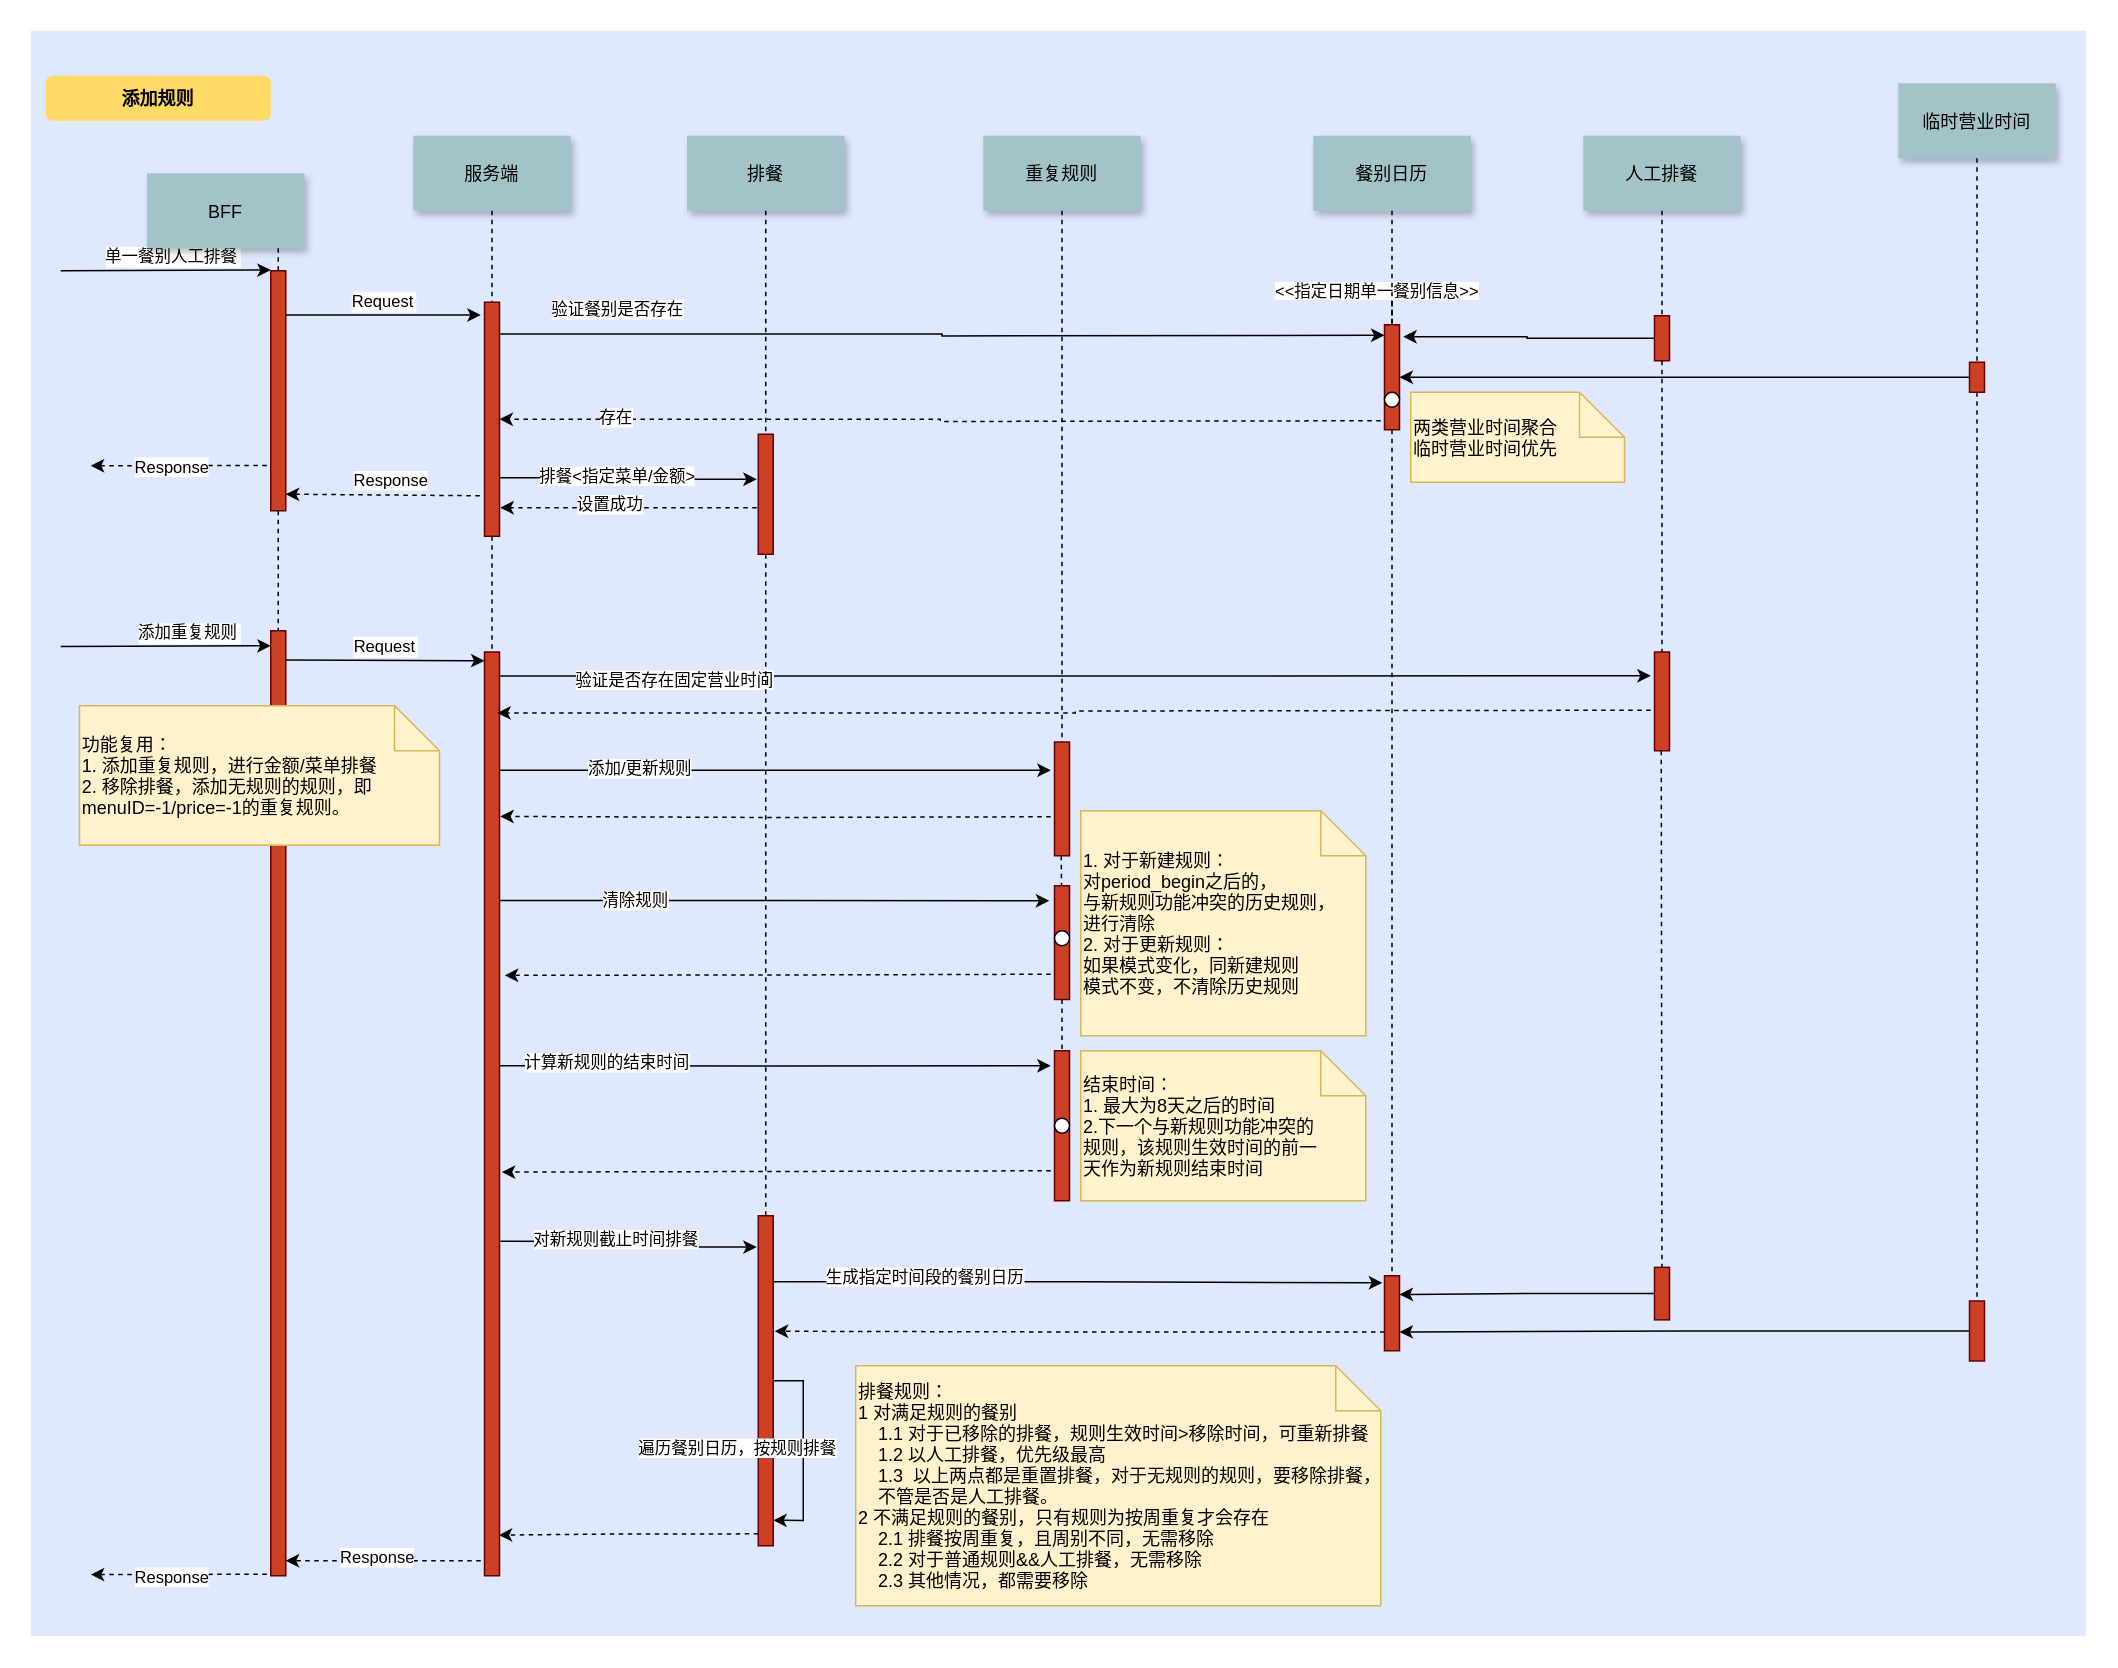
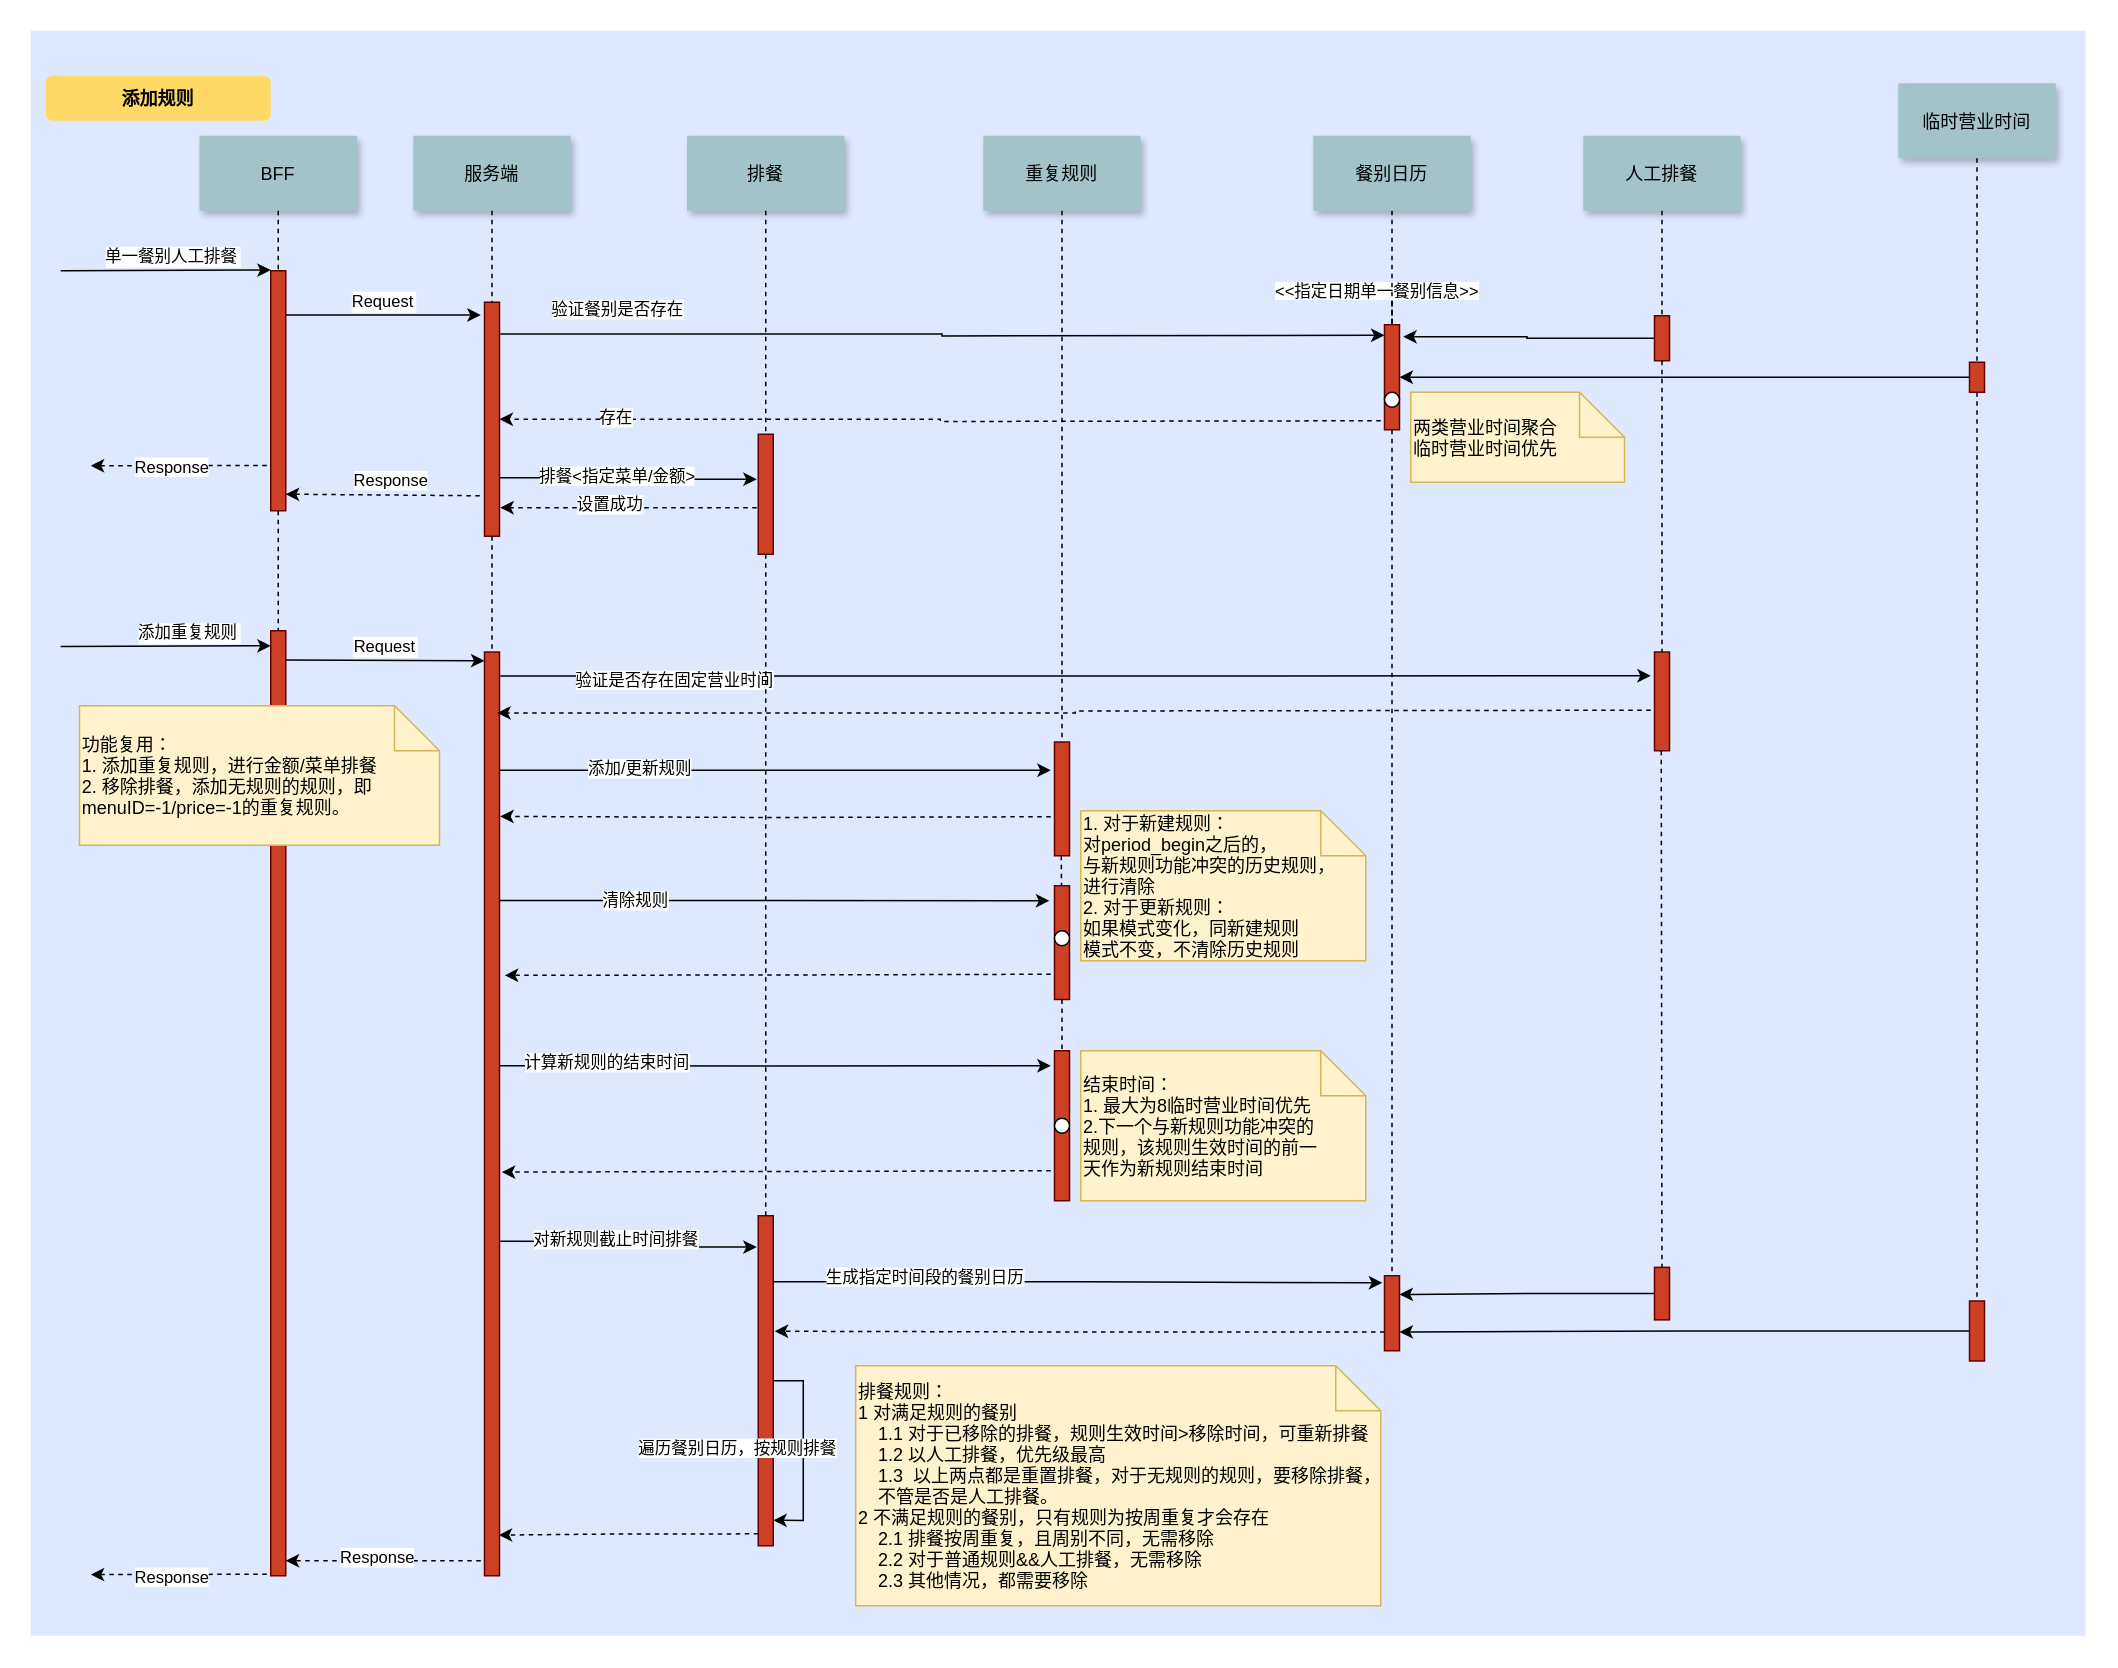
(226, 211) -> (278, 173)
(1223, 923) -> (1223, 886)
(1128, 1085) -> (1128, 1085)
